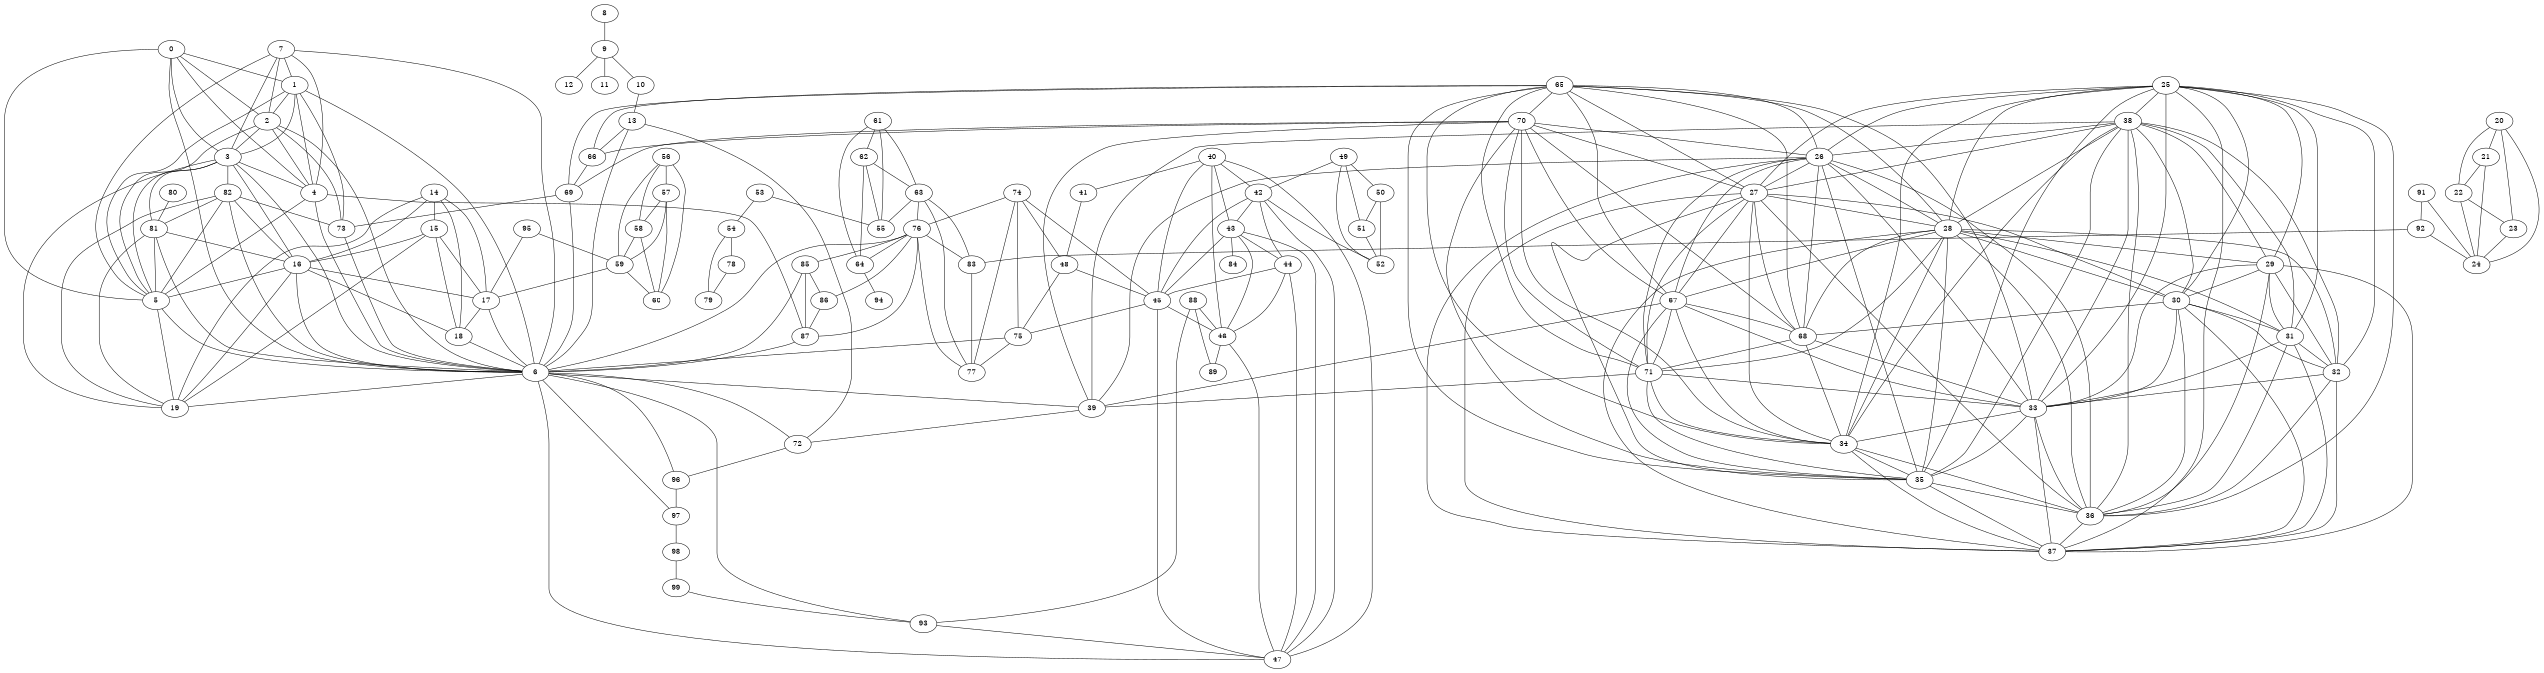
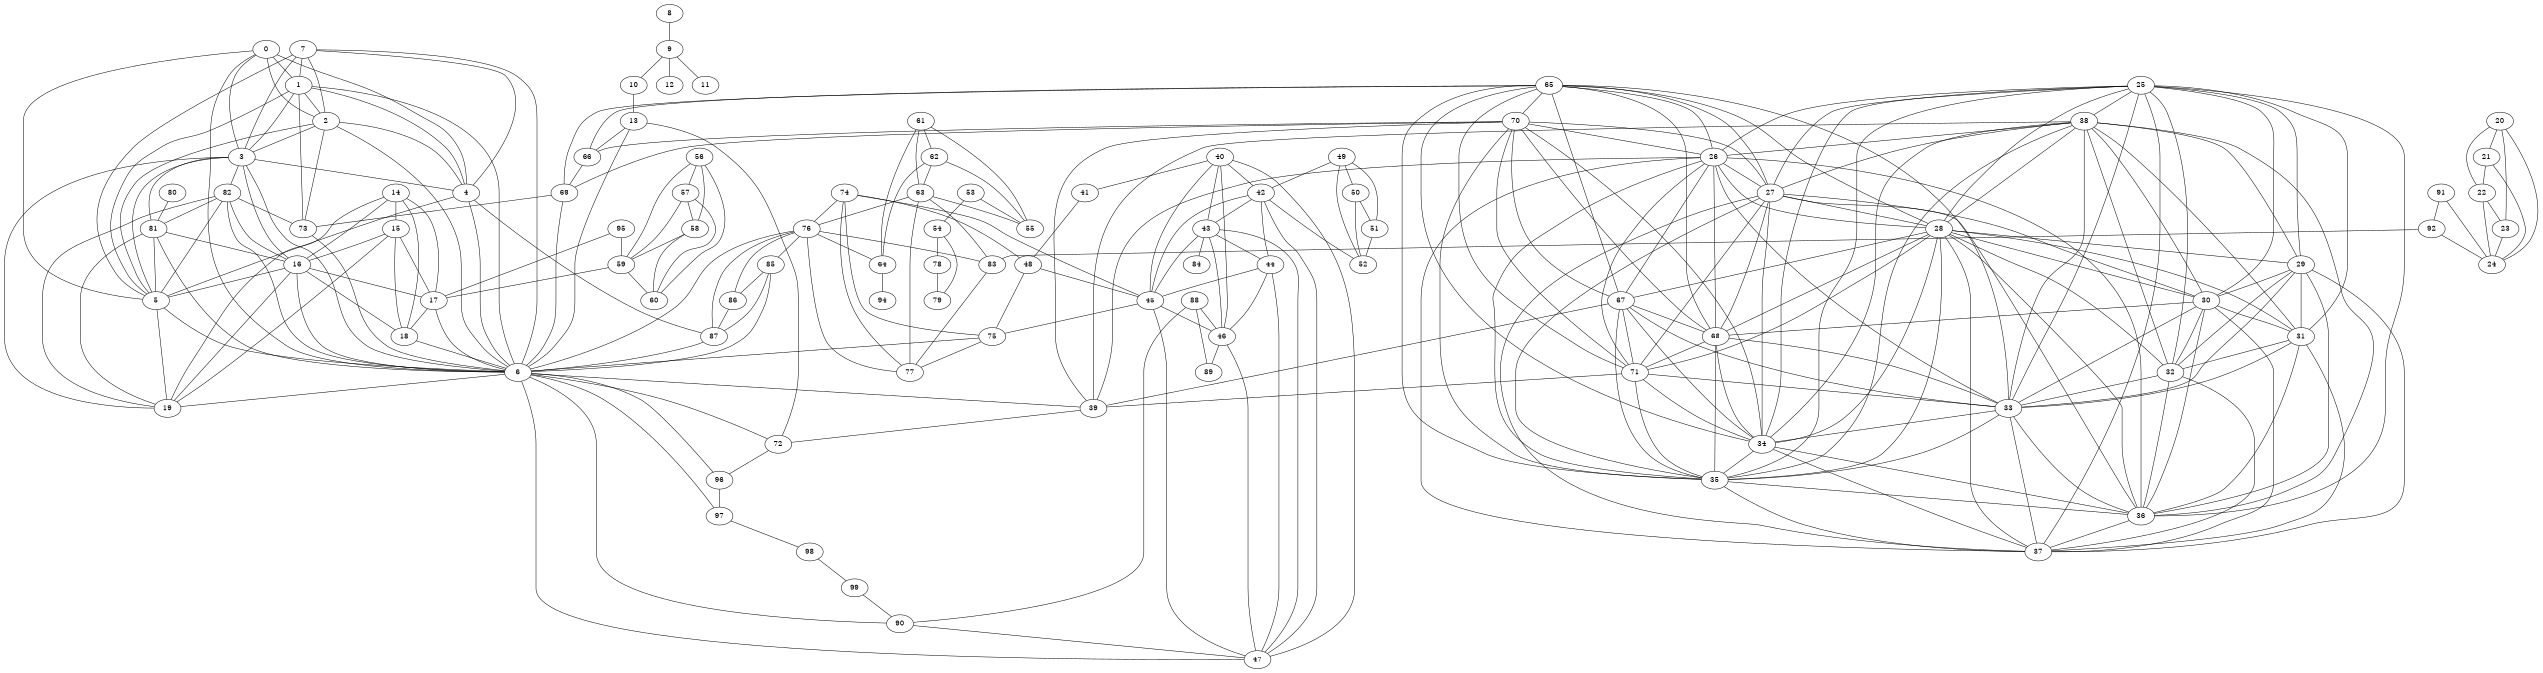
(1714, 247) -> none
none -> (1715, 411)
(923, 624) -> (900, 624)
